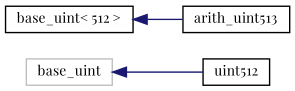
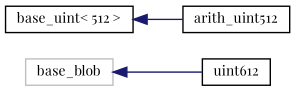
(236, 19) -> (236, 19)
(69, 72) -> (69, 72)
(236, 72) -> (236, 72)
